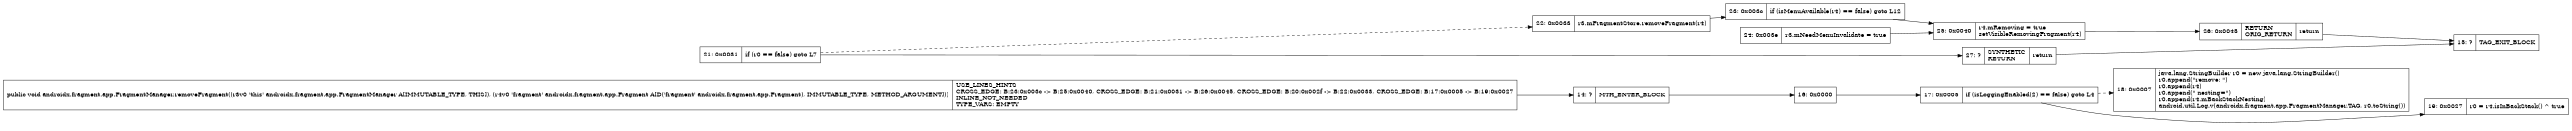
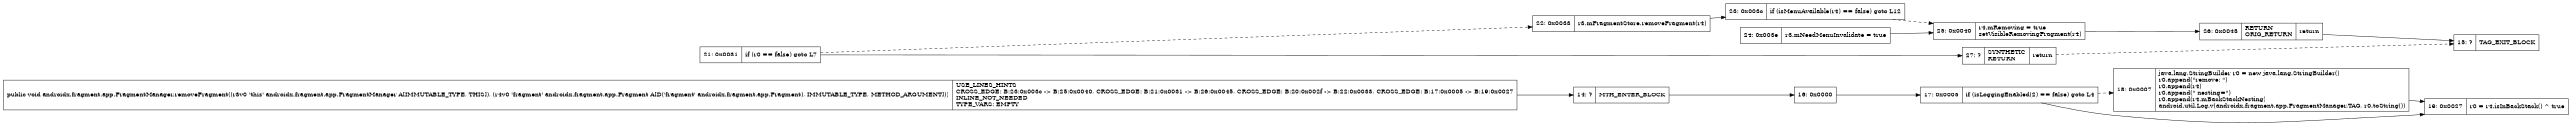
(1911, 21) -> (1911, 21)
(2253, 49) -> (2253, 49)
none -> (2415, 101)
